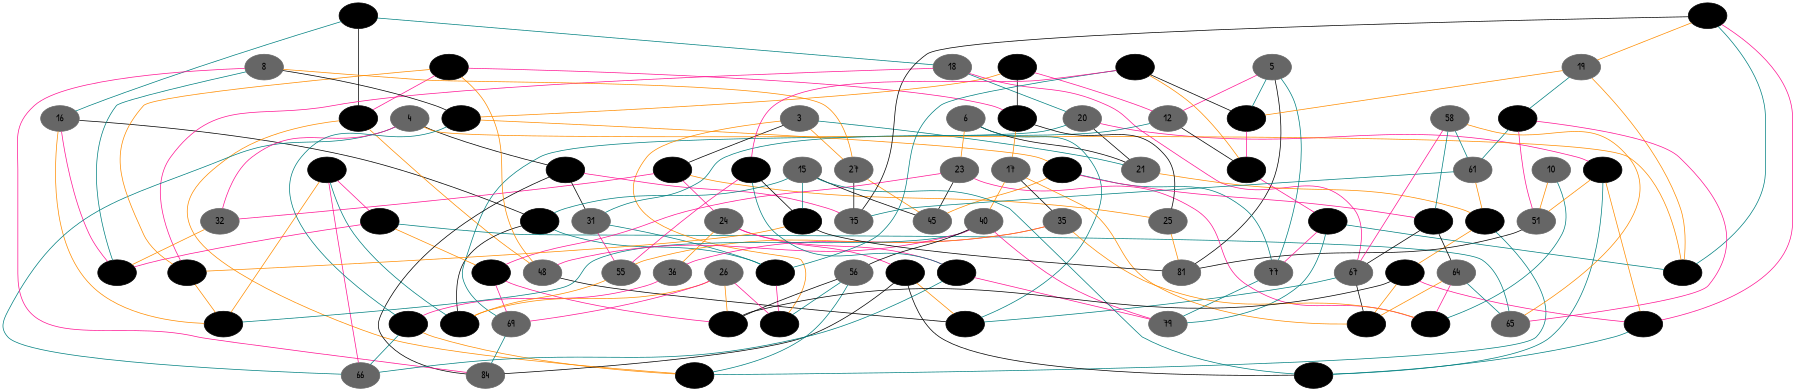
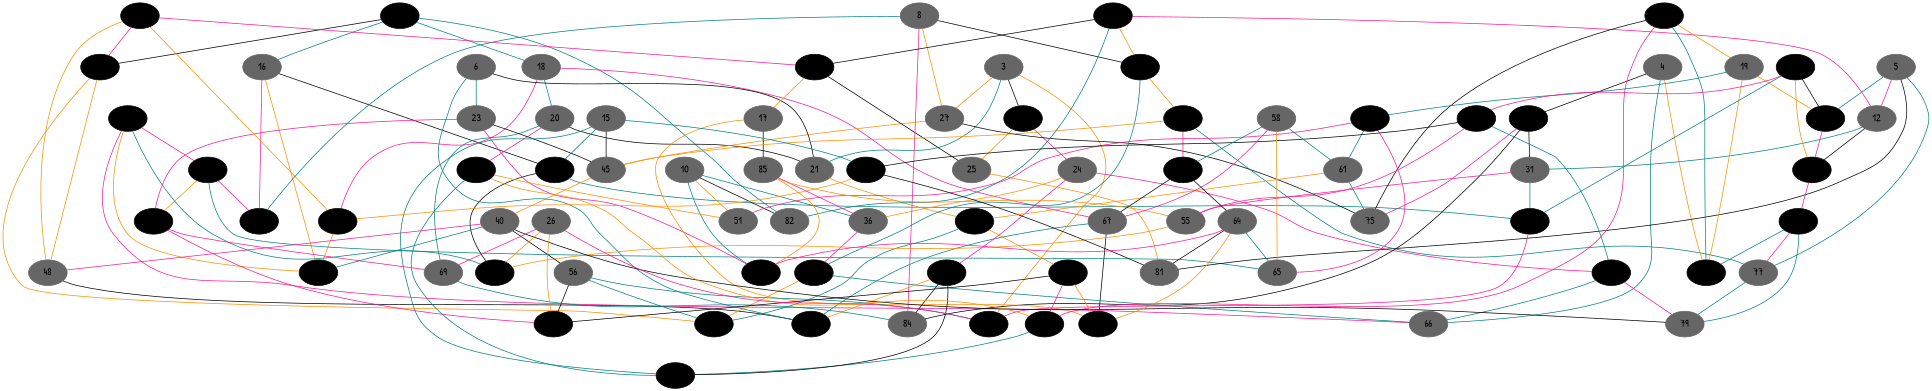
(963, 143) -> (476, 93)
none -> (765, 193)
(997, 196) -> (572, 187)
(220, 221) -> none
none -> (790, 221)
(1062, 221) -> (763, 170)
(1353, 253) -> (1198, 247)
(1067, 285) -> (796, 293)
